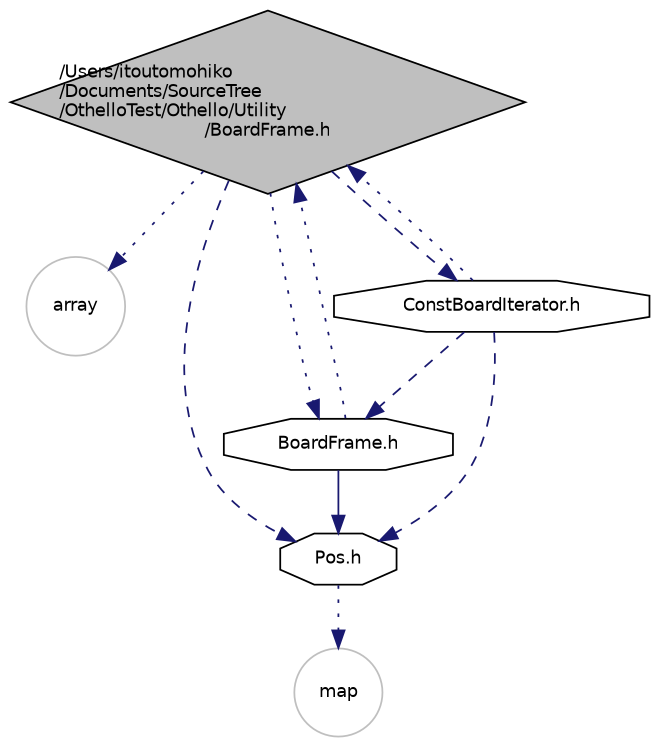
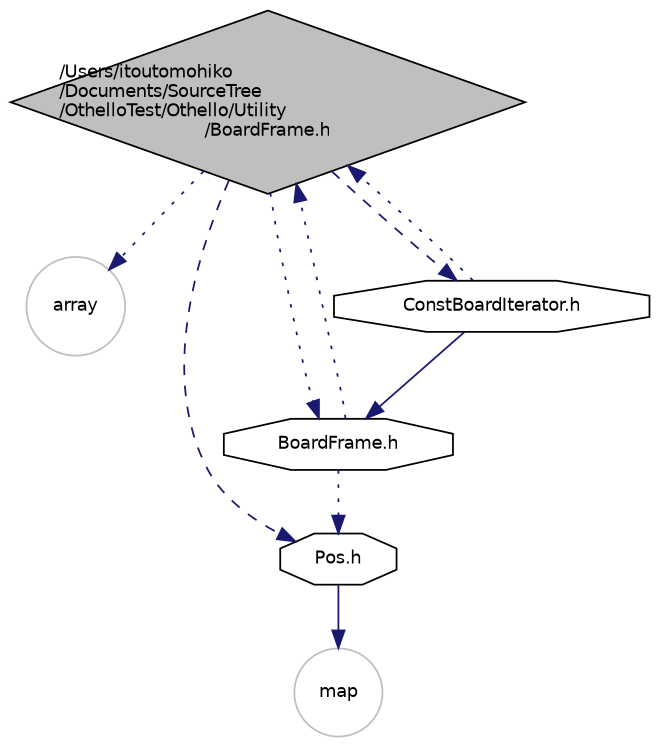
(422, 369) -> (422, 369)
(479, 450) -> none
(338, 493) -> (338, 493)
(338, 608) -> (338, 608)
